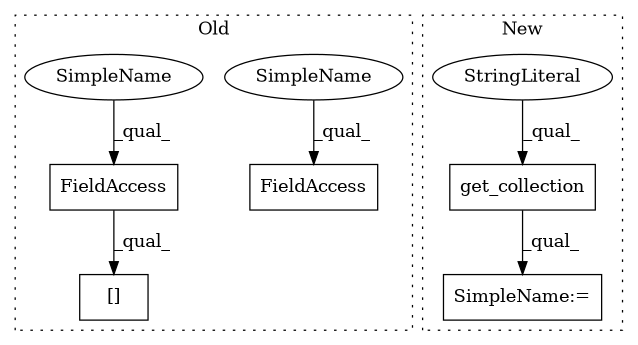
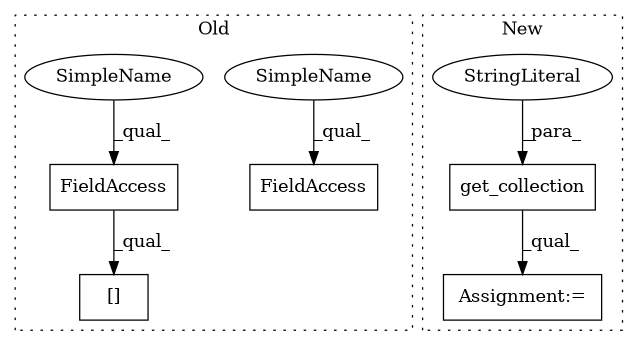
(552, 132) -> (552, 132)
(523, 297) -> (523, 297)
